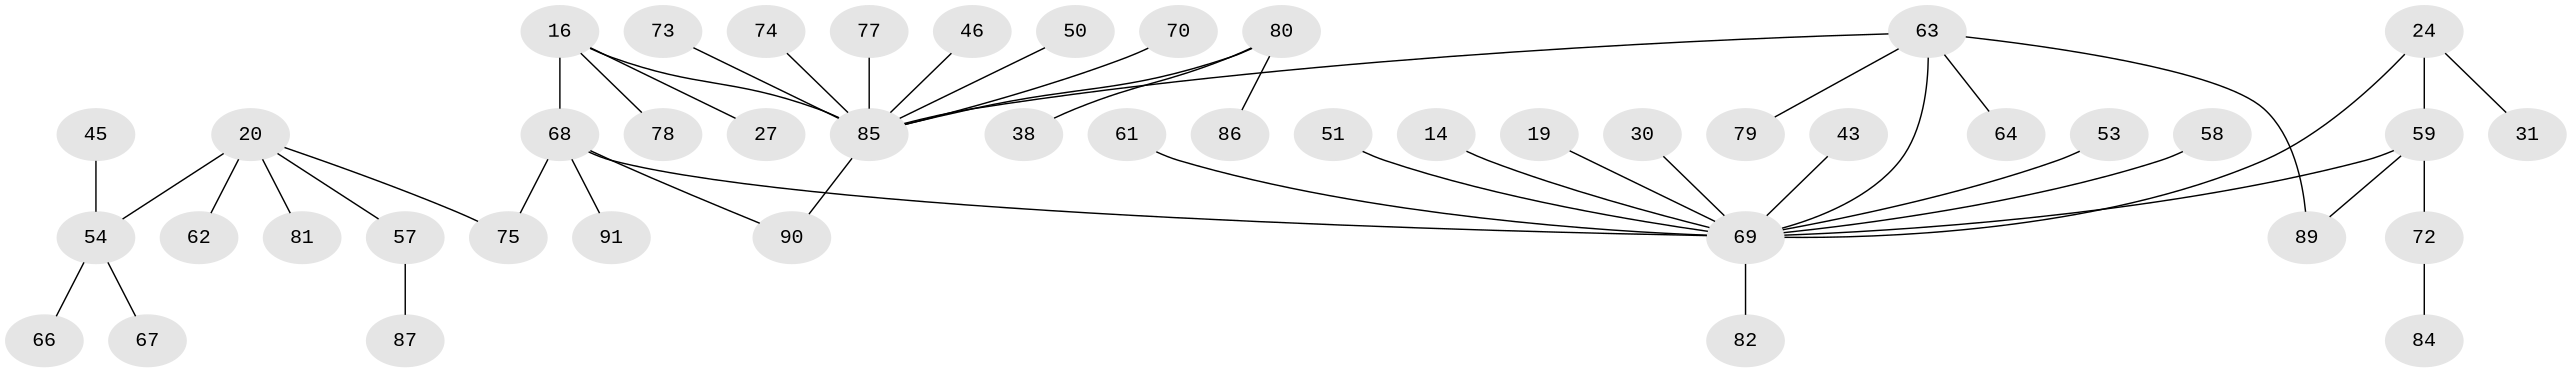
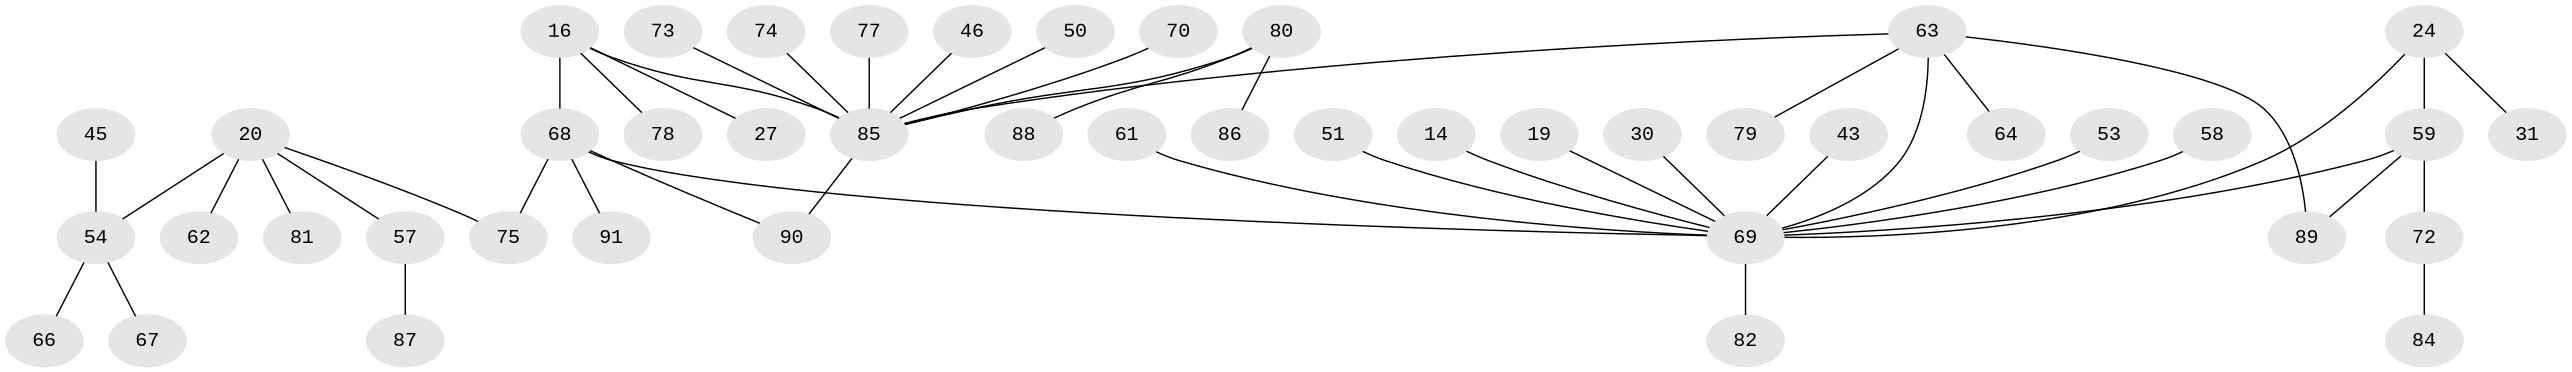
(1024, 135) -> (1024, 135)
